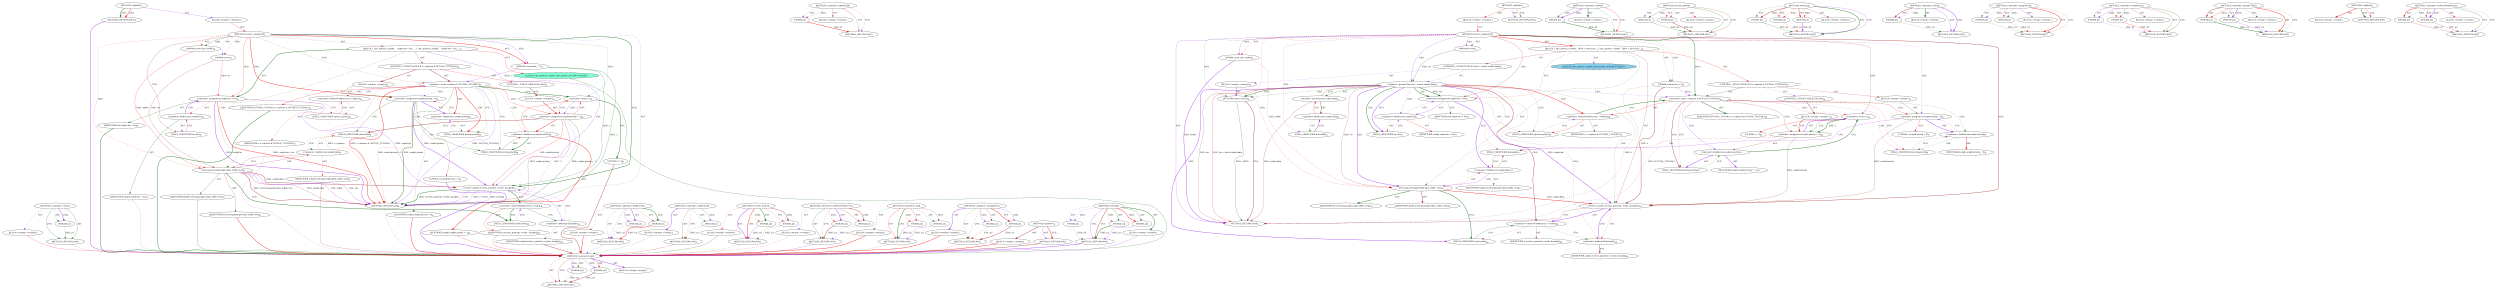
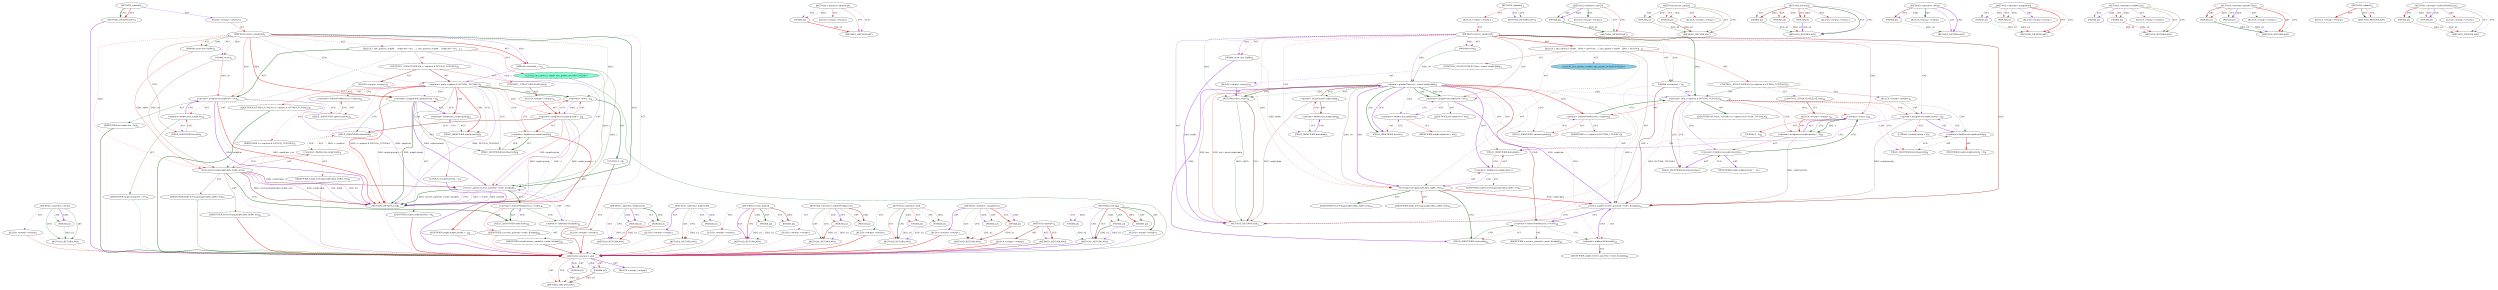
(1448, 77) -> none
(1349, 88) -> (1349, 88)
